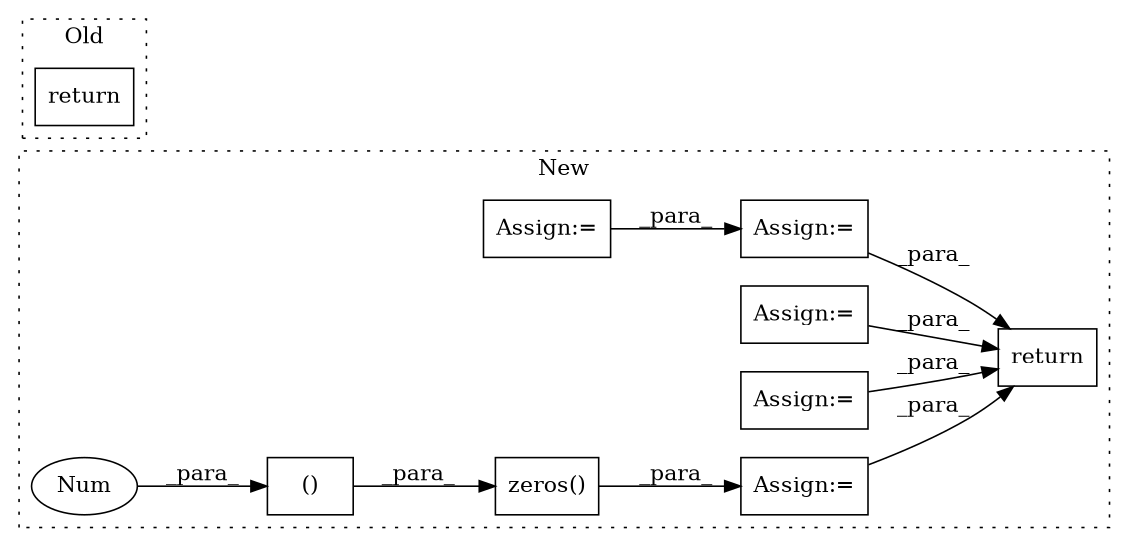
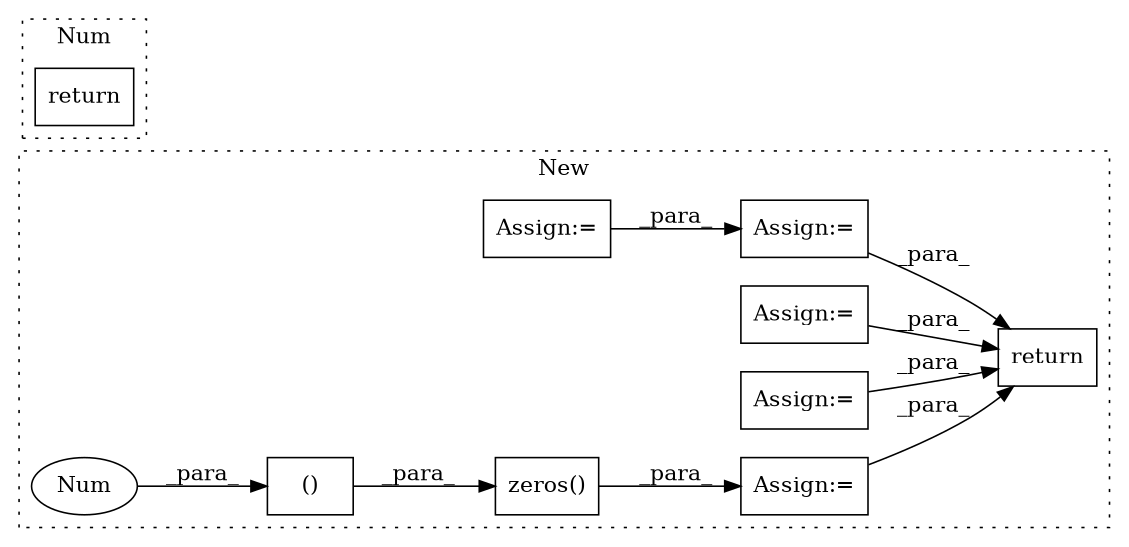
(84, 37) -> (84, 37)
